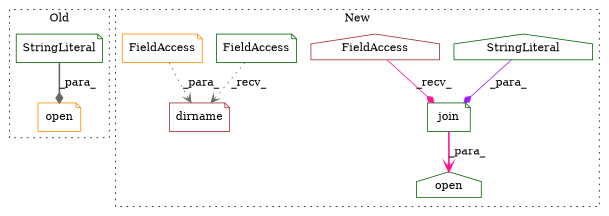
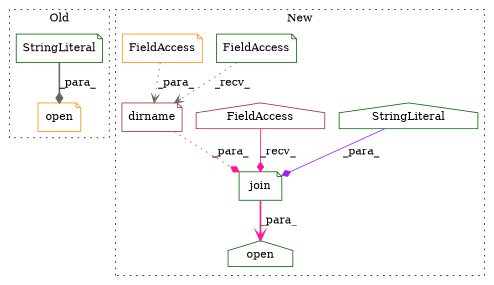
none -> (202, 149)
